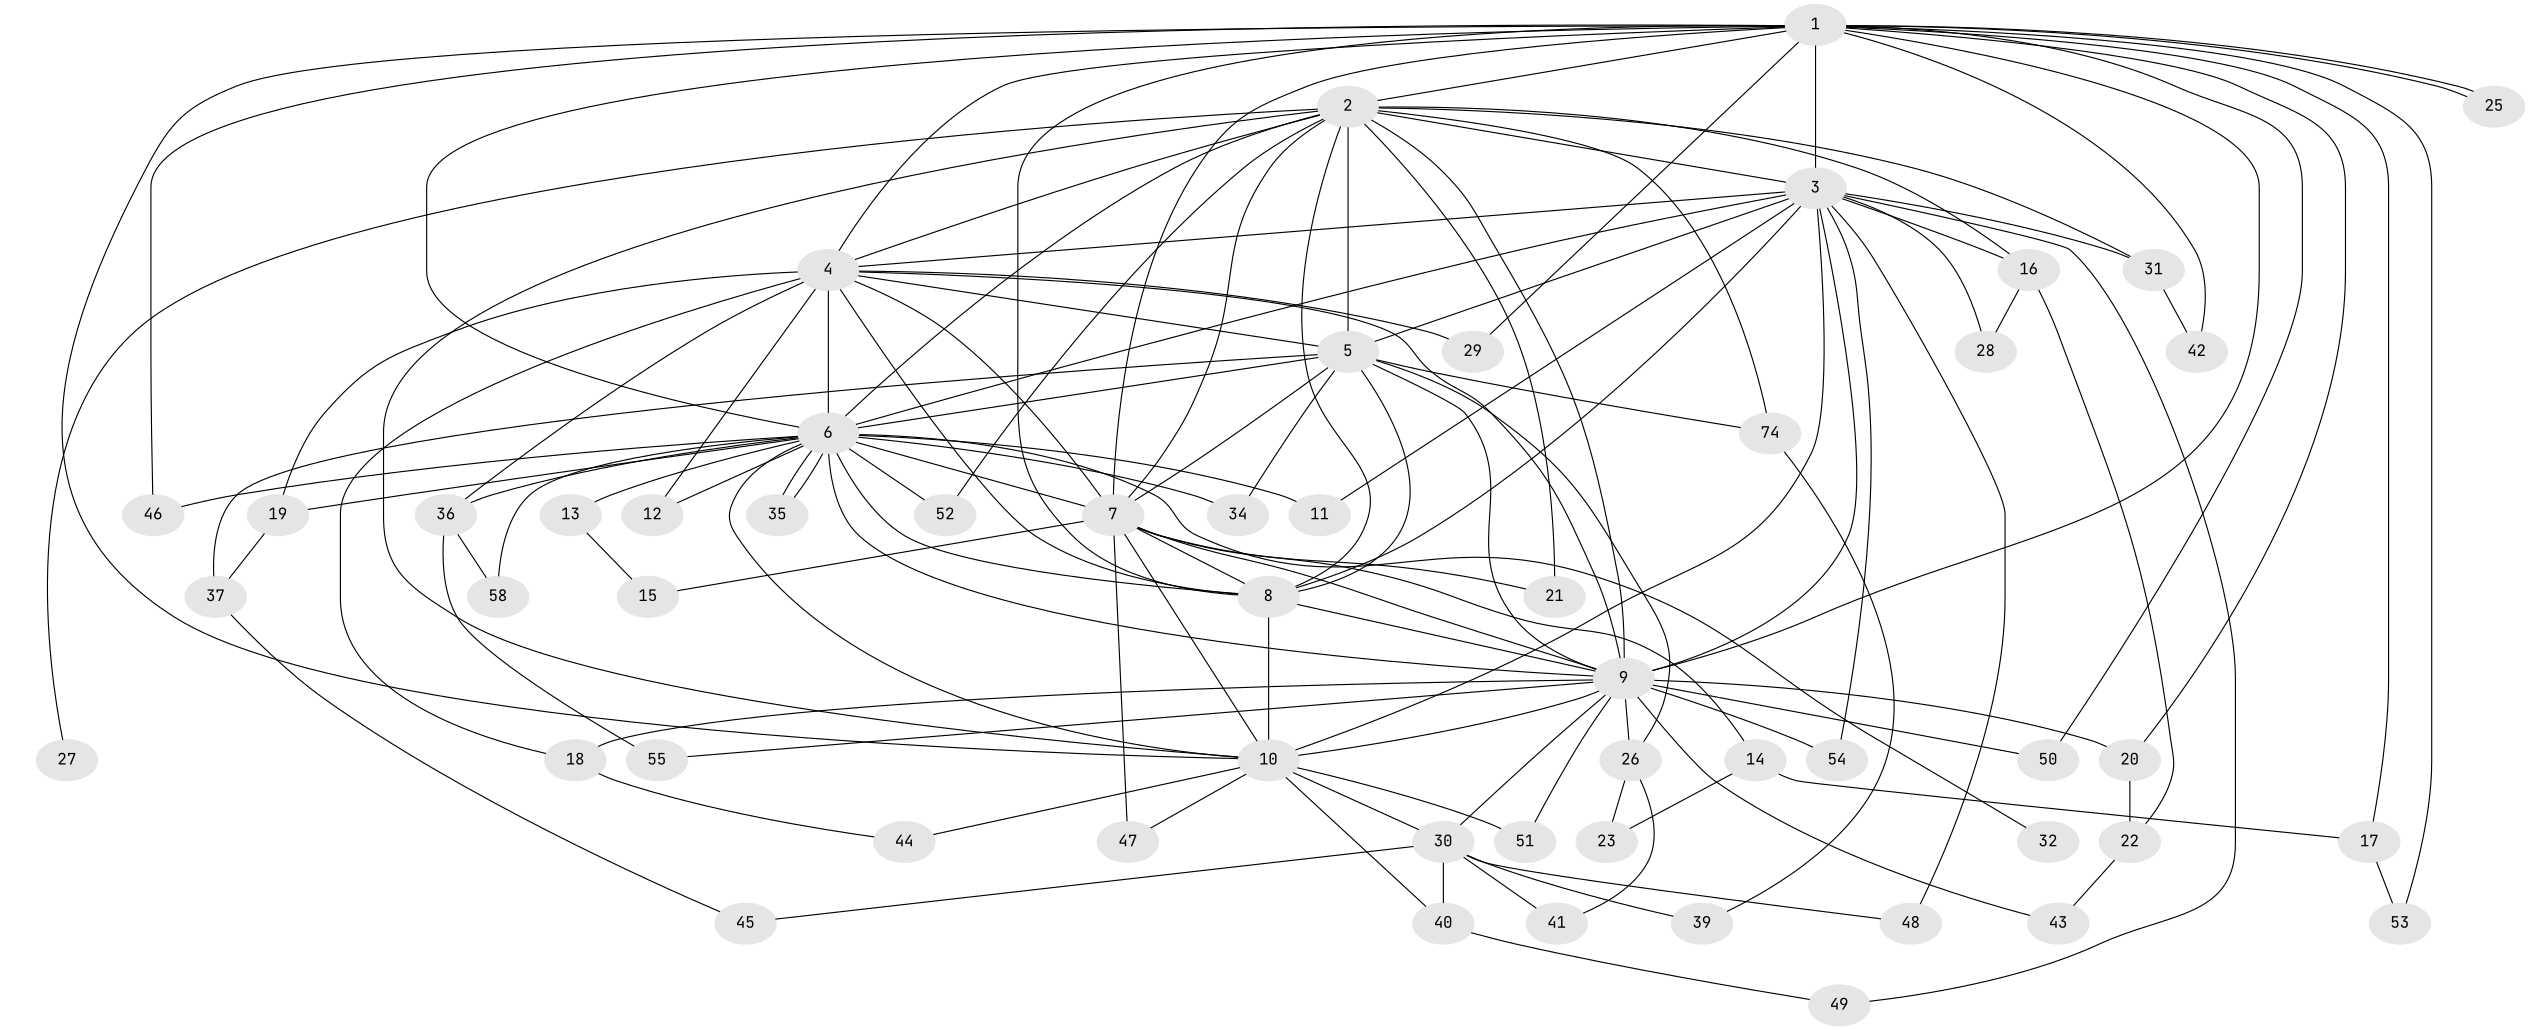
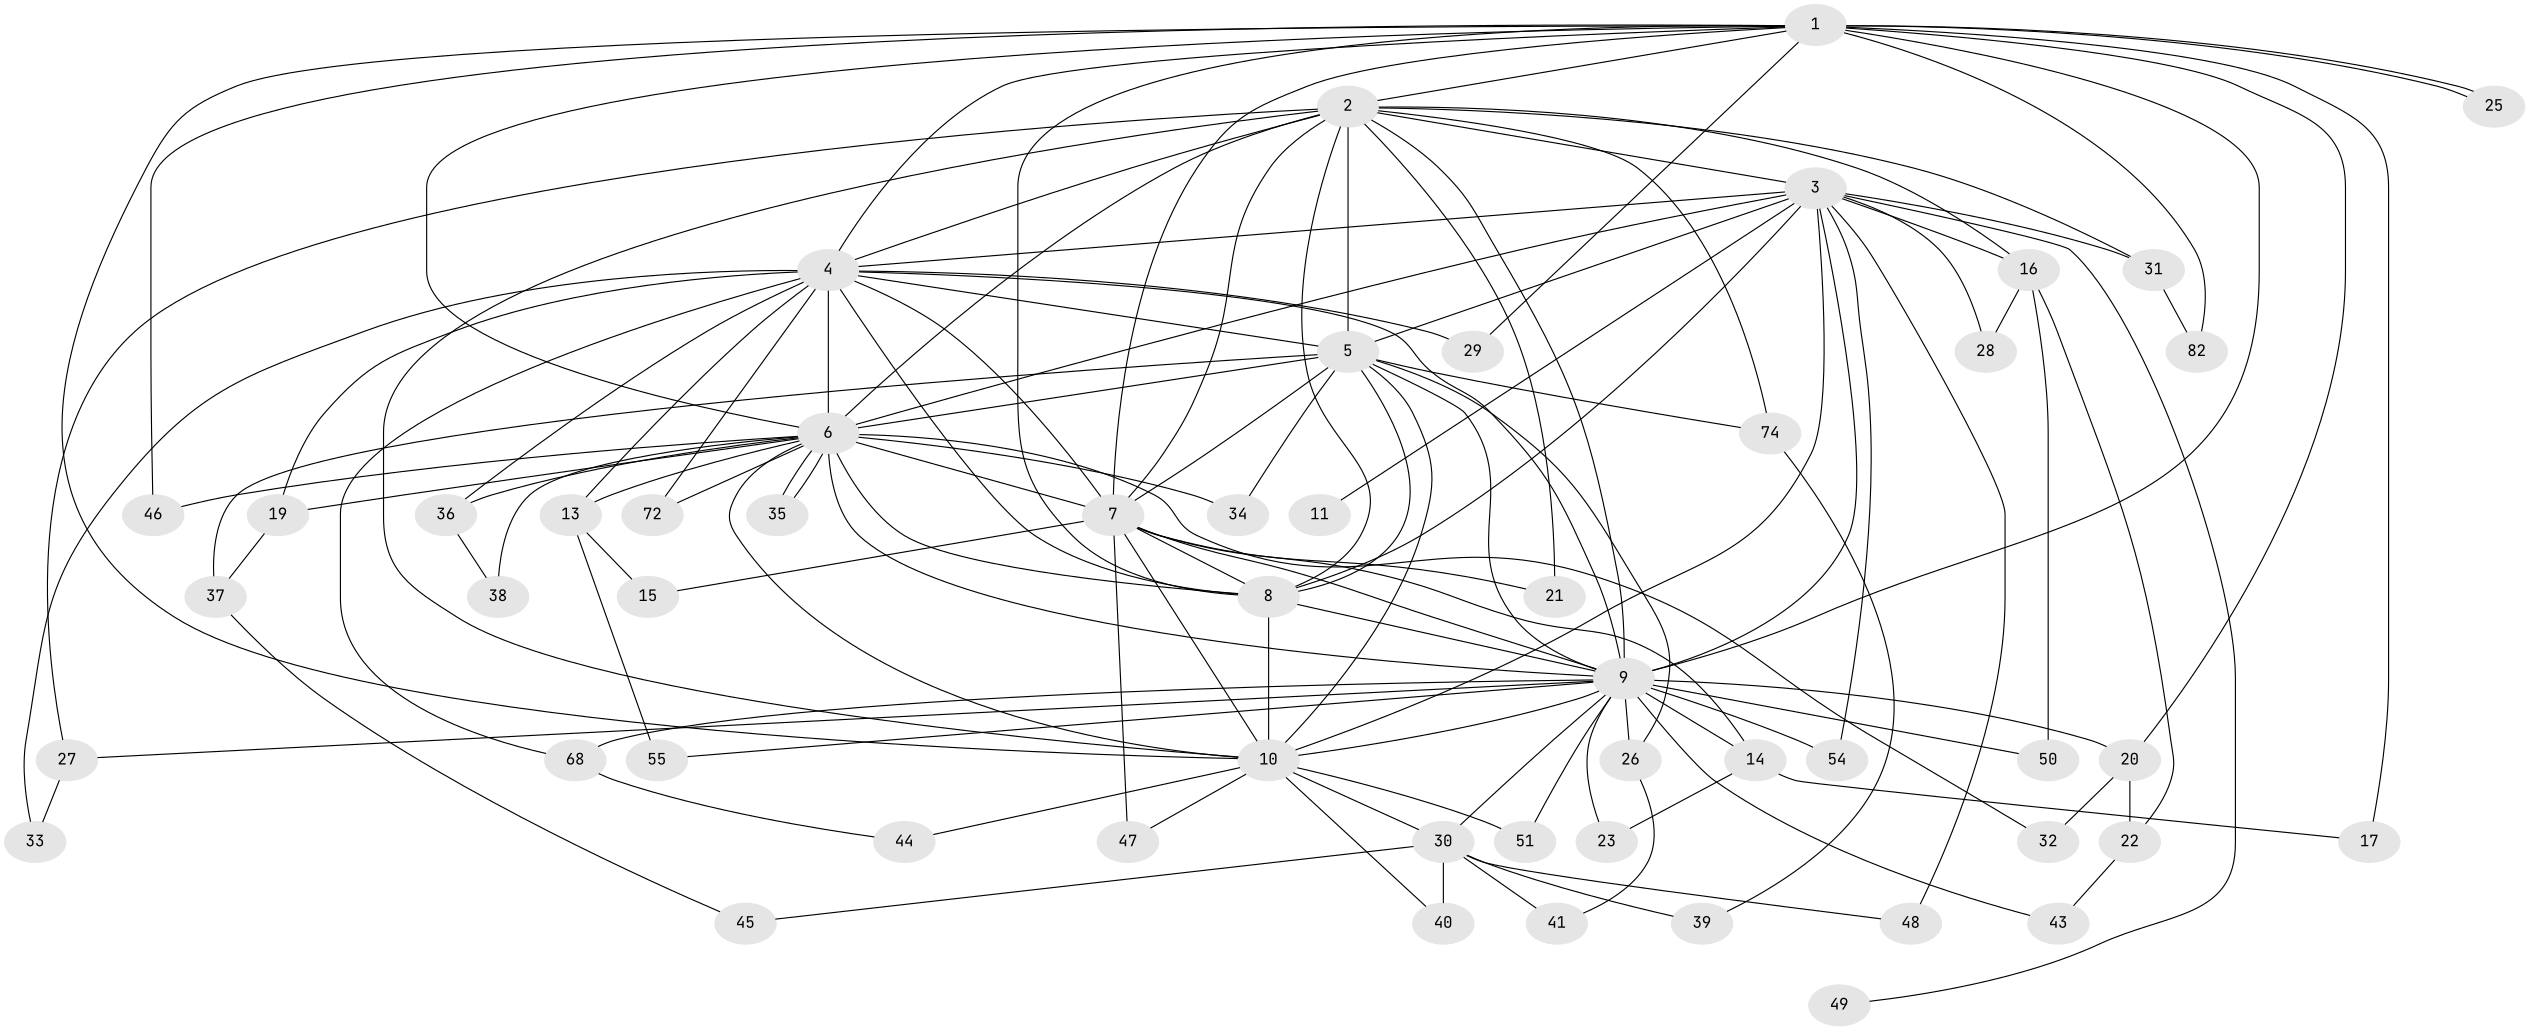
(1816, 107) -> none
(2302, 239) -> (2048, 515)
(2197, 352) -> (2197, 352)
none -> (693, 386)
(1080, 454) -> none
(652, 515) -> (652, 515)
(945, 515) -> none
none -> (1414, 552)
(498, 597) -> (498, 597)
(506, 664) -> (614, 638)
none -> (1690, 719)
none -> (808, 721)
(575, 760) -> (575, 760)
(1619, 801) -> (1587, 758)
none -> (2089, 801)
none -> (35, 842)
(2400, 924) -> none
(1640, 970) -> none
